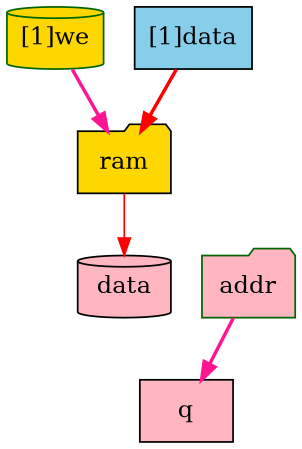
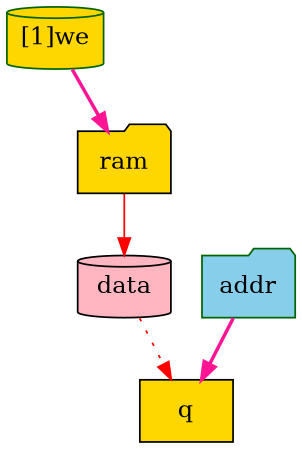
(193, 38) -> none
(249, 287) -> (249, 287)
none -> (151, 341)
(186, 411) -> (186, 411)
